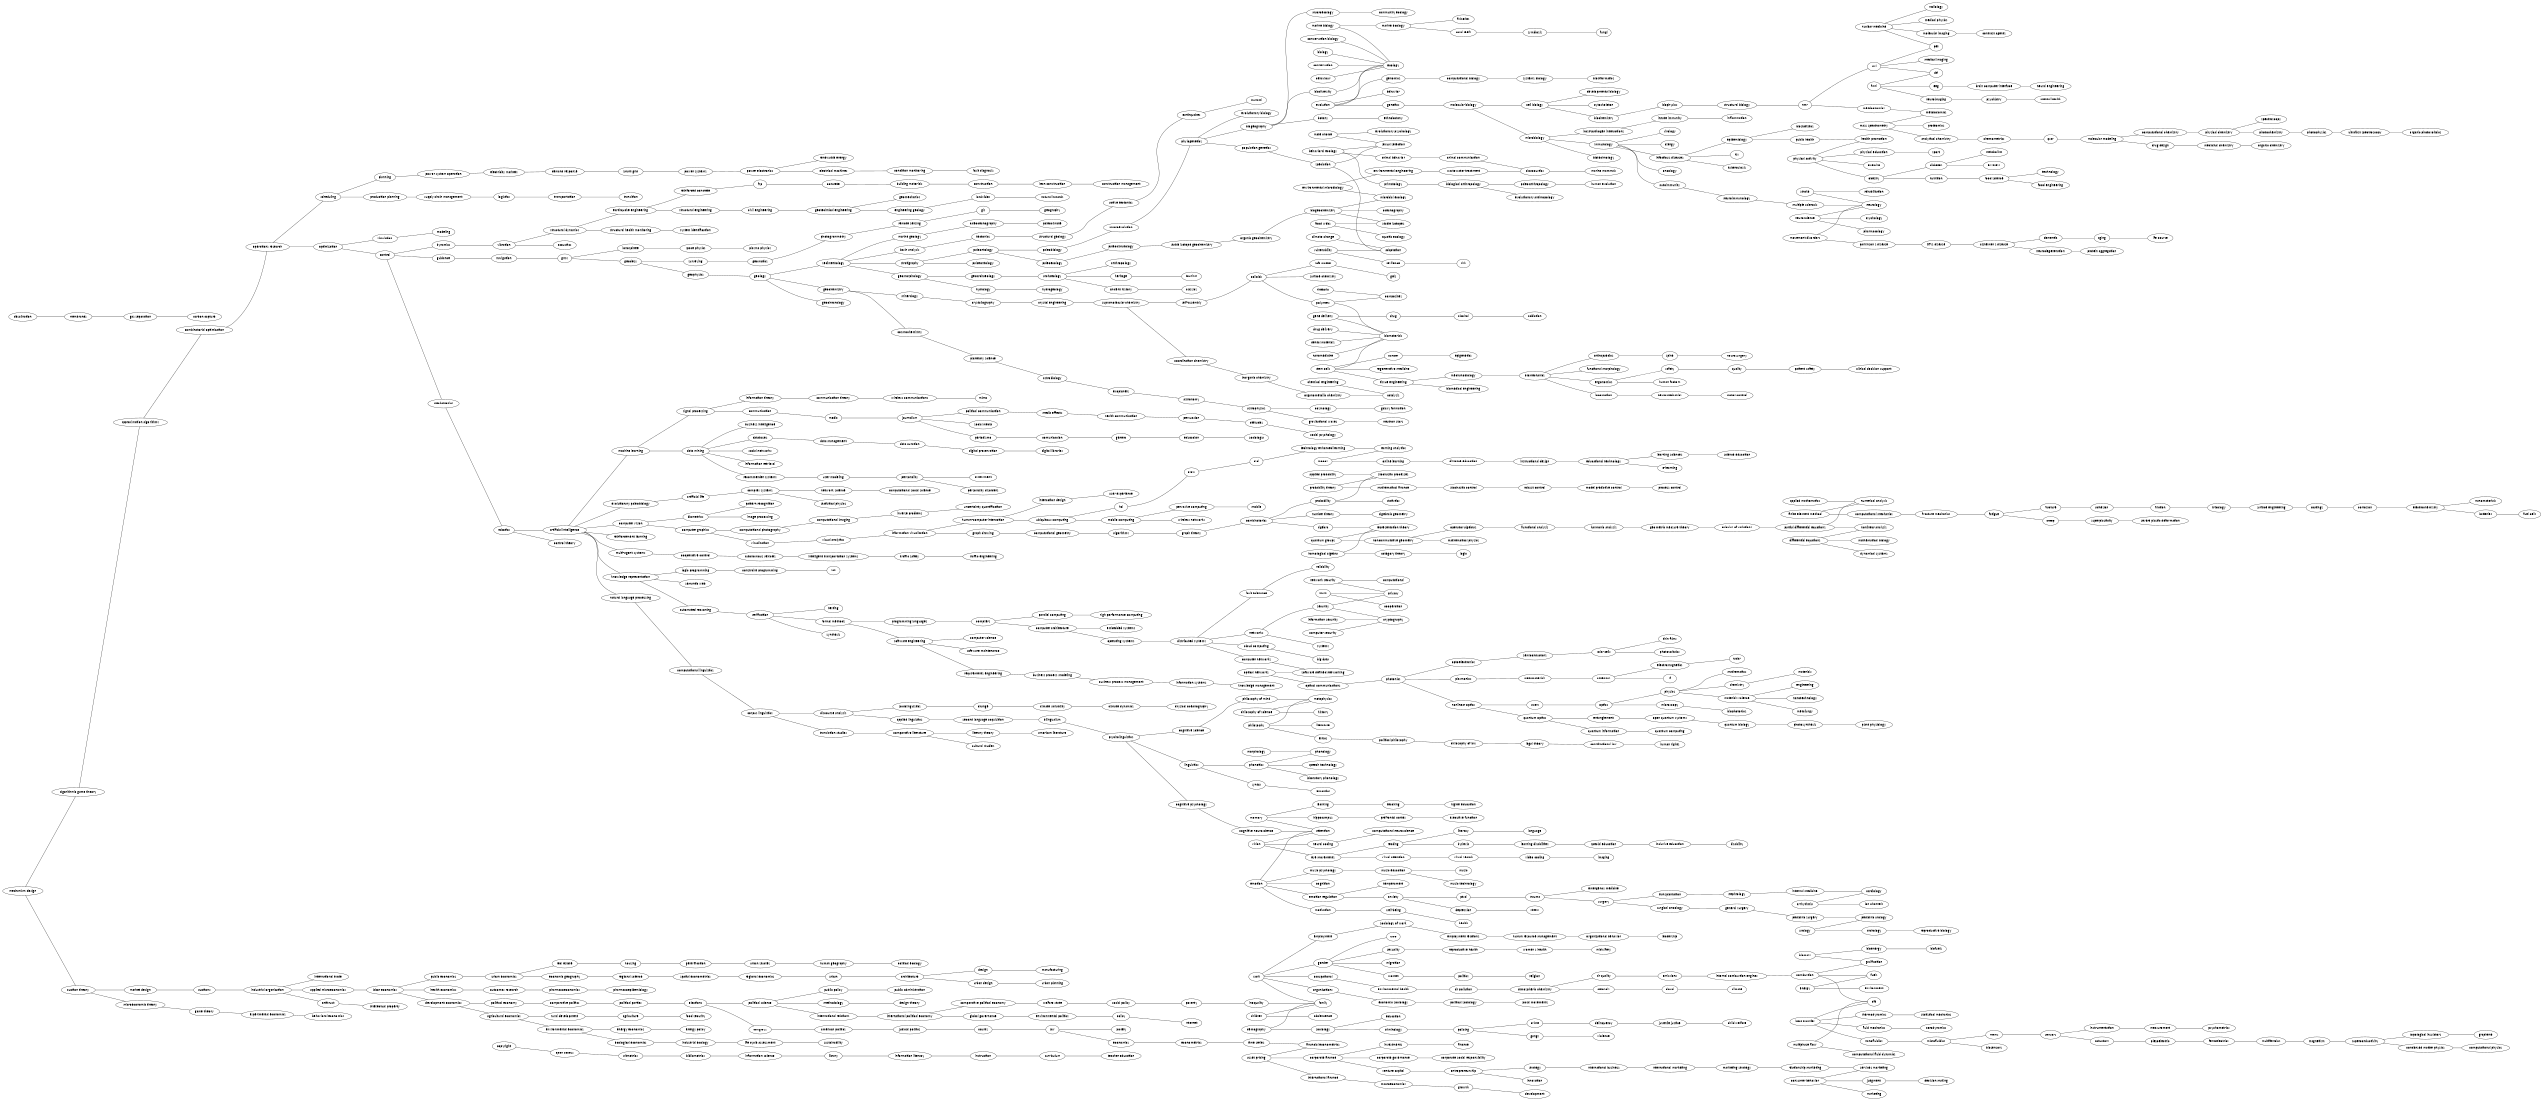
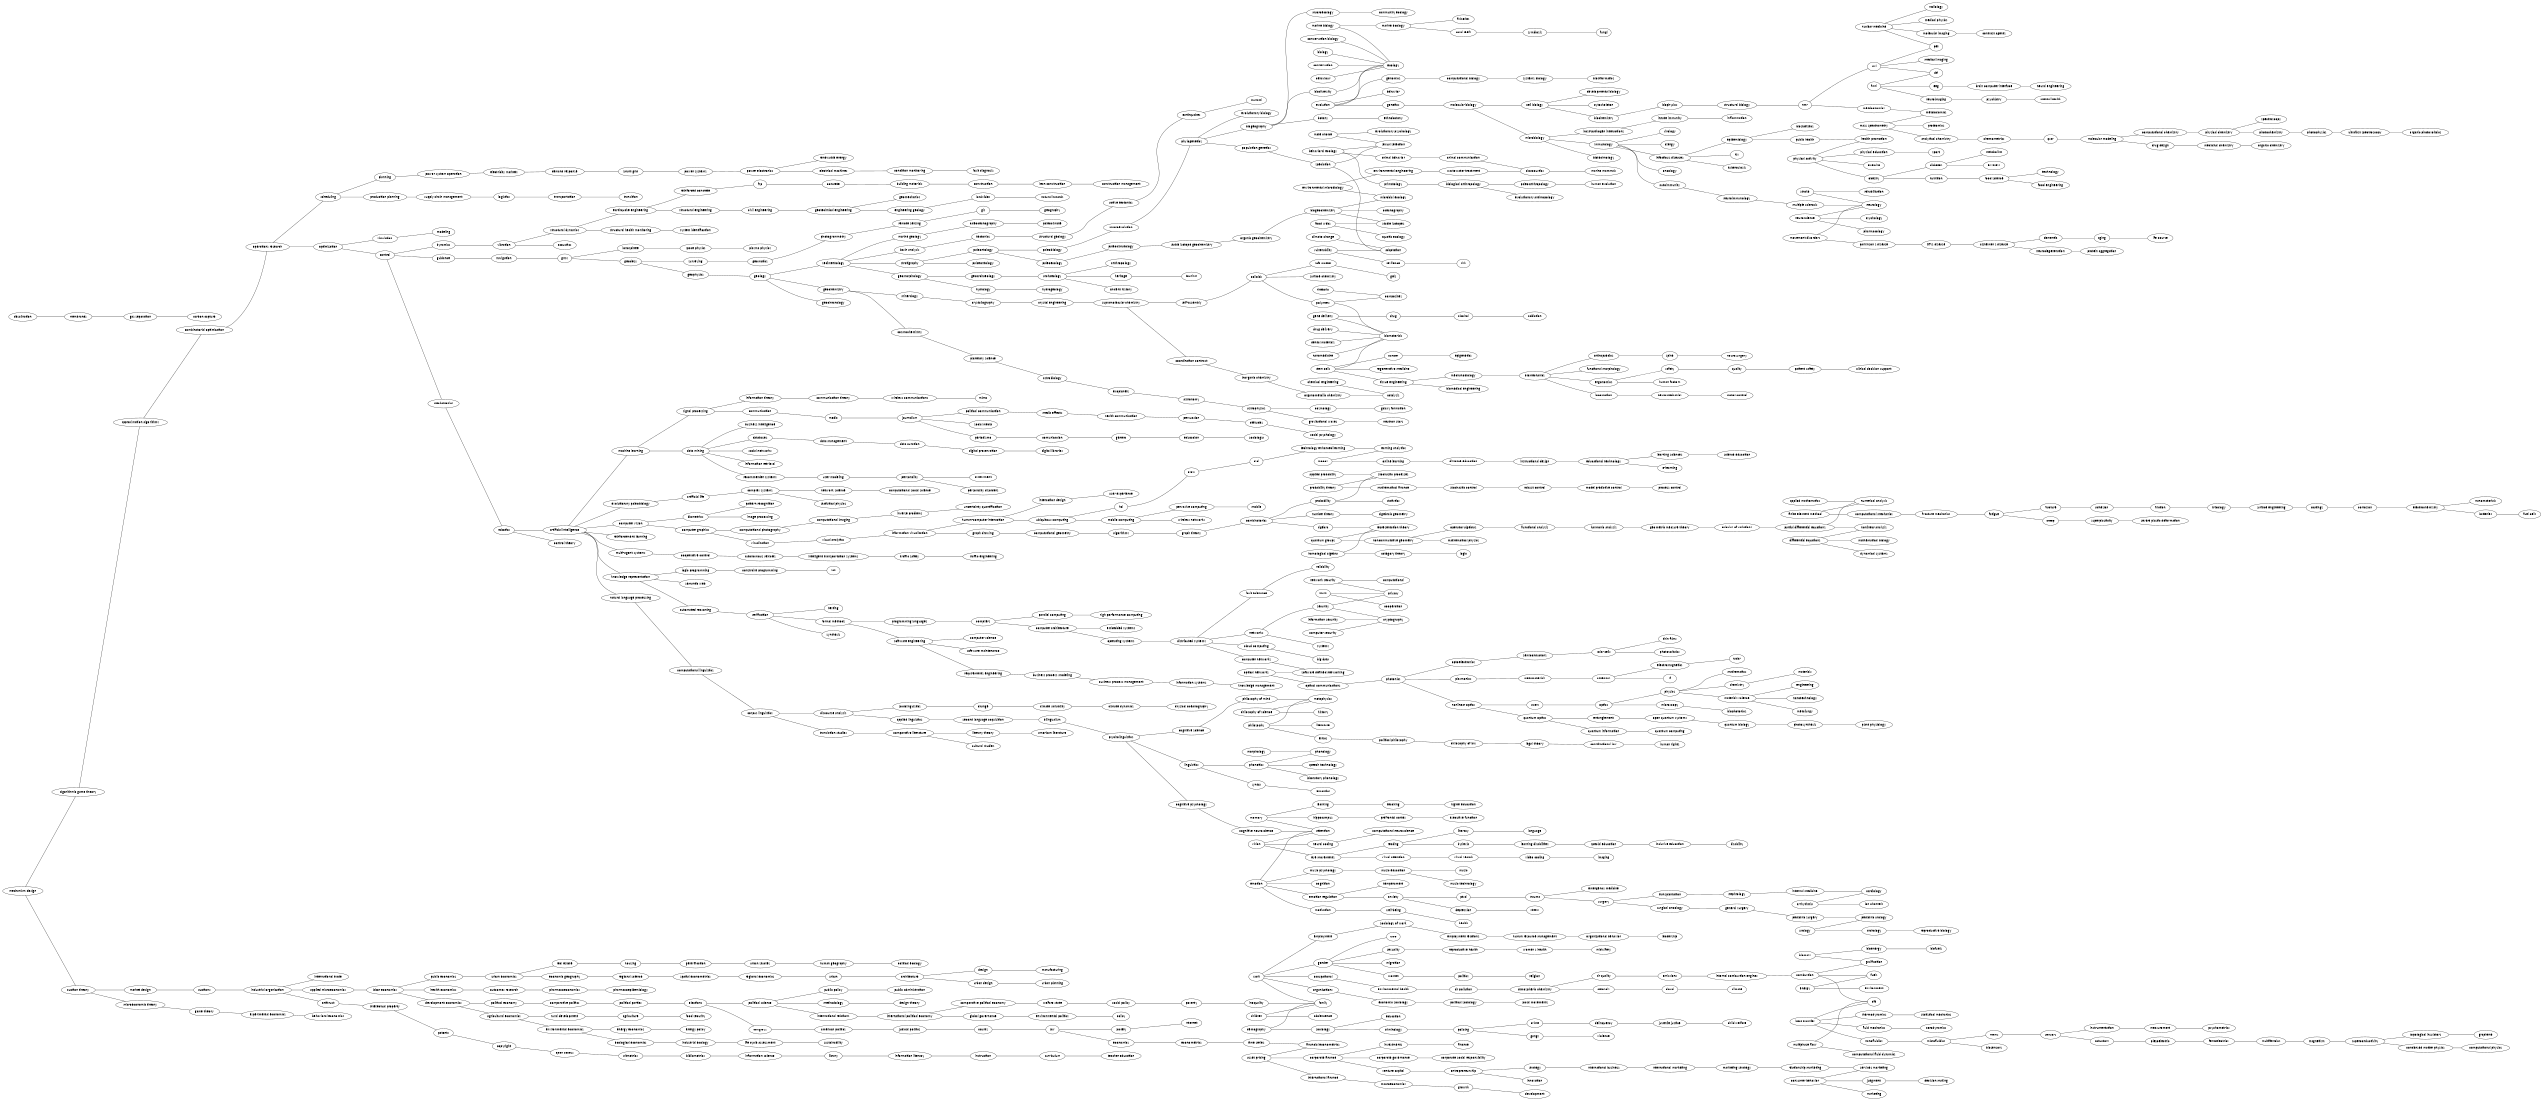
(1192, 290) -> none
(1192, 361) -> (1192, 361)
(1155, 1020) -> (1156, 1026)
none -> (444, 1033)
